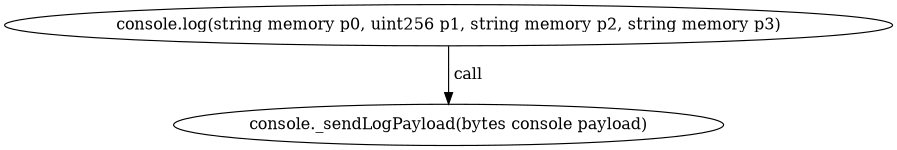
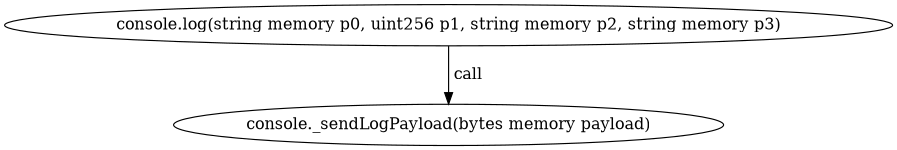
(449, 125) -> (449, 125)
